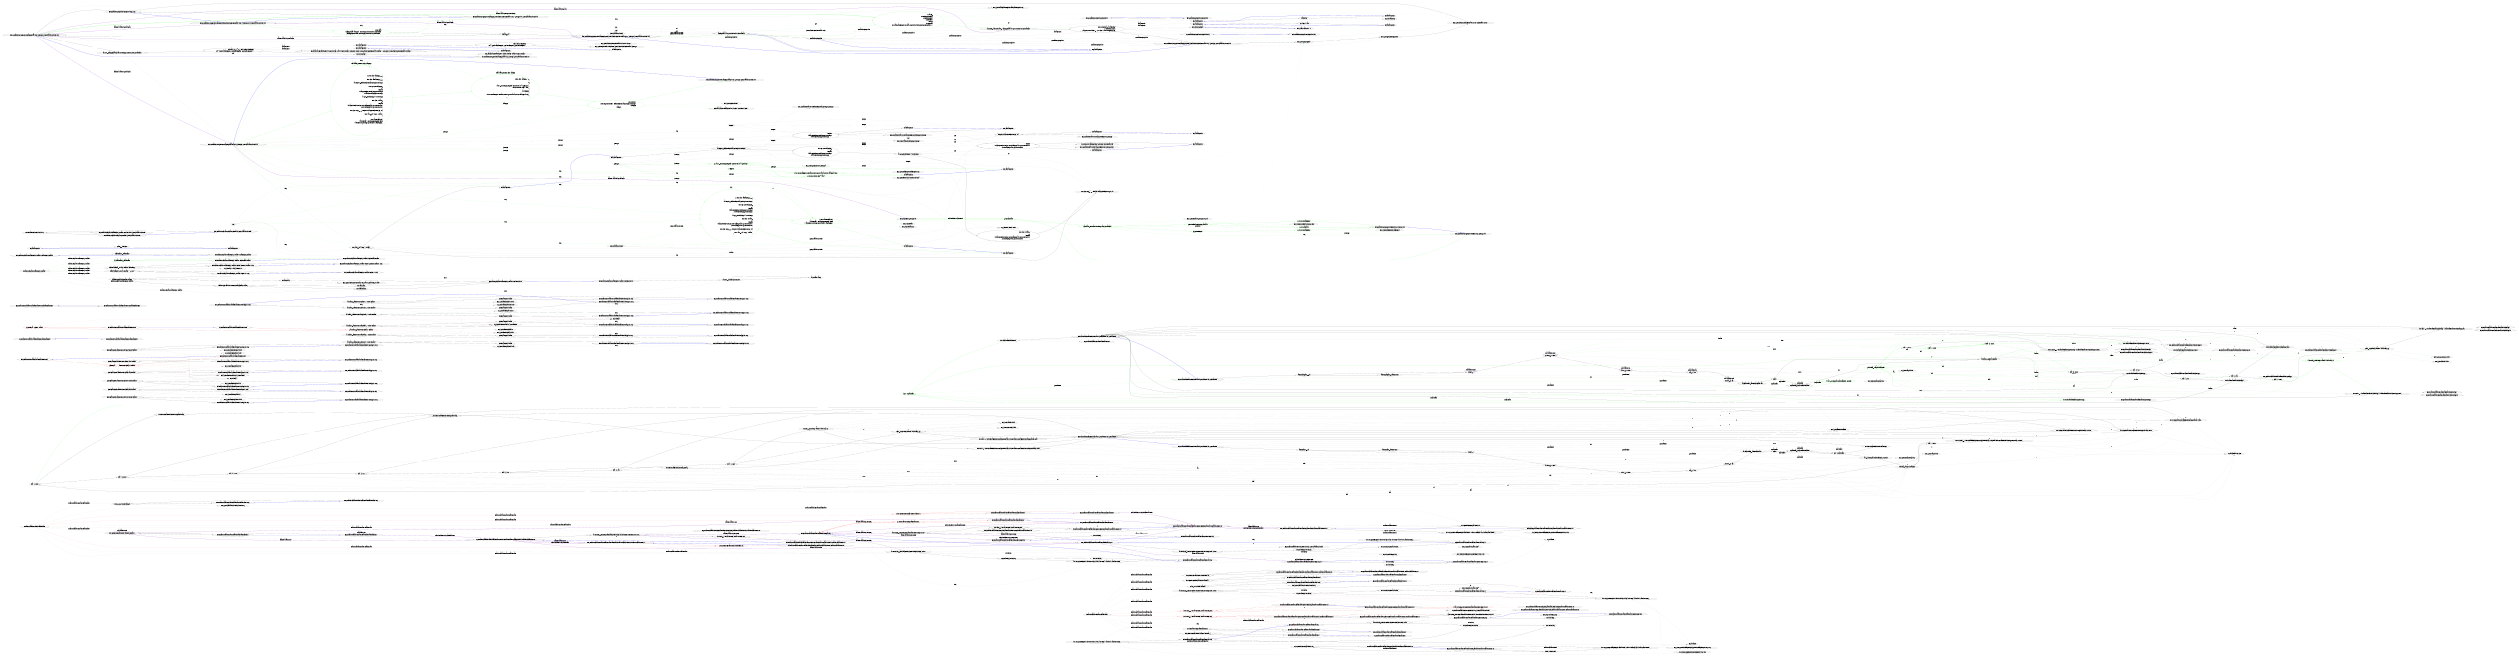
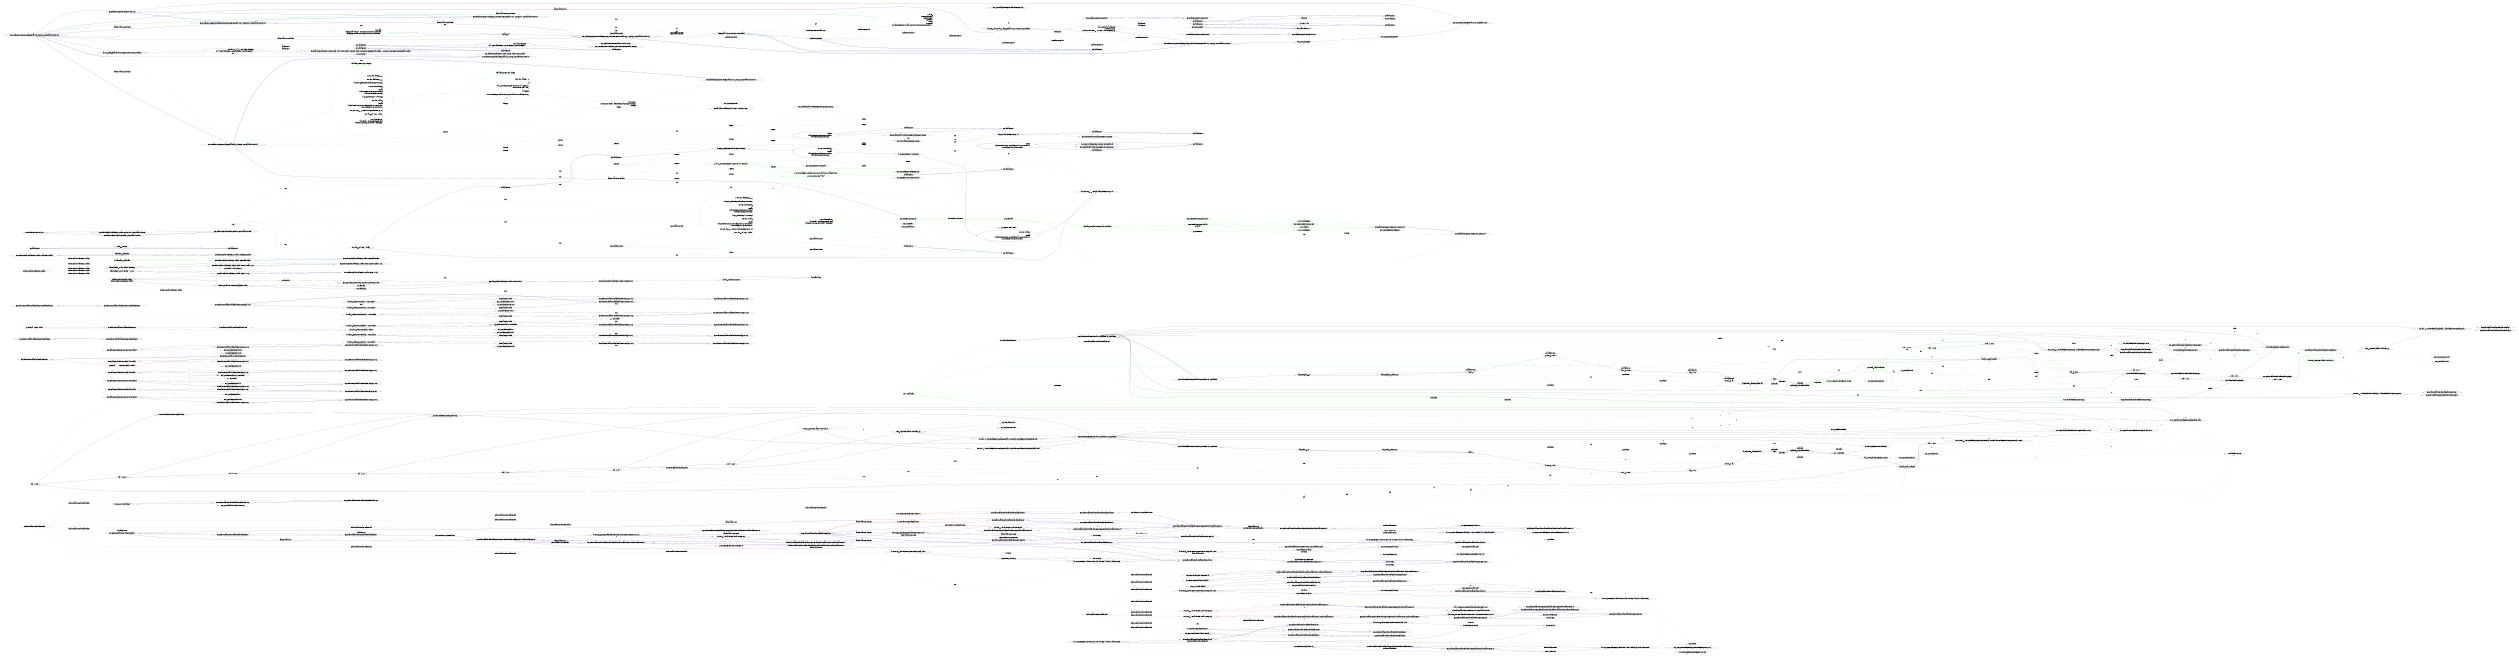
(957, 482) -> (981, 498)
